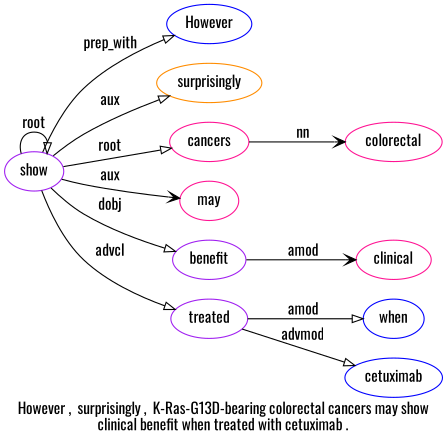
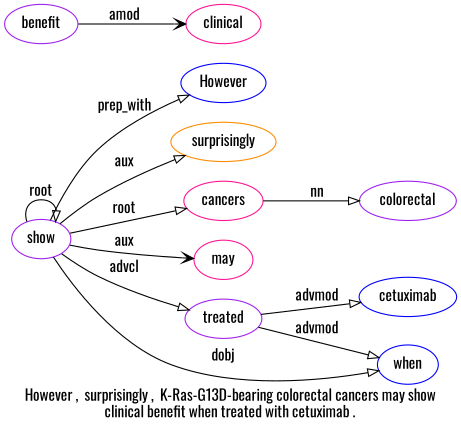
(292, 142) -> (306, 201)
(394, 142) -> (408, 201)
(104, 225) -> (189, 370)
(303, 311) -> (317, 329)
